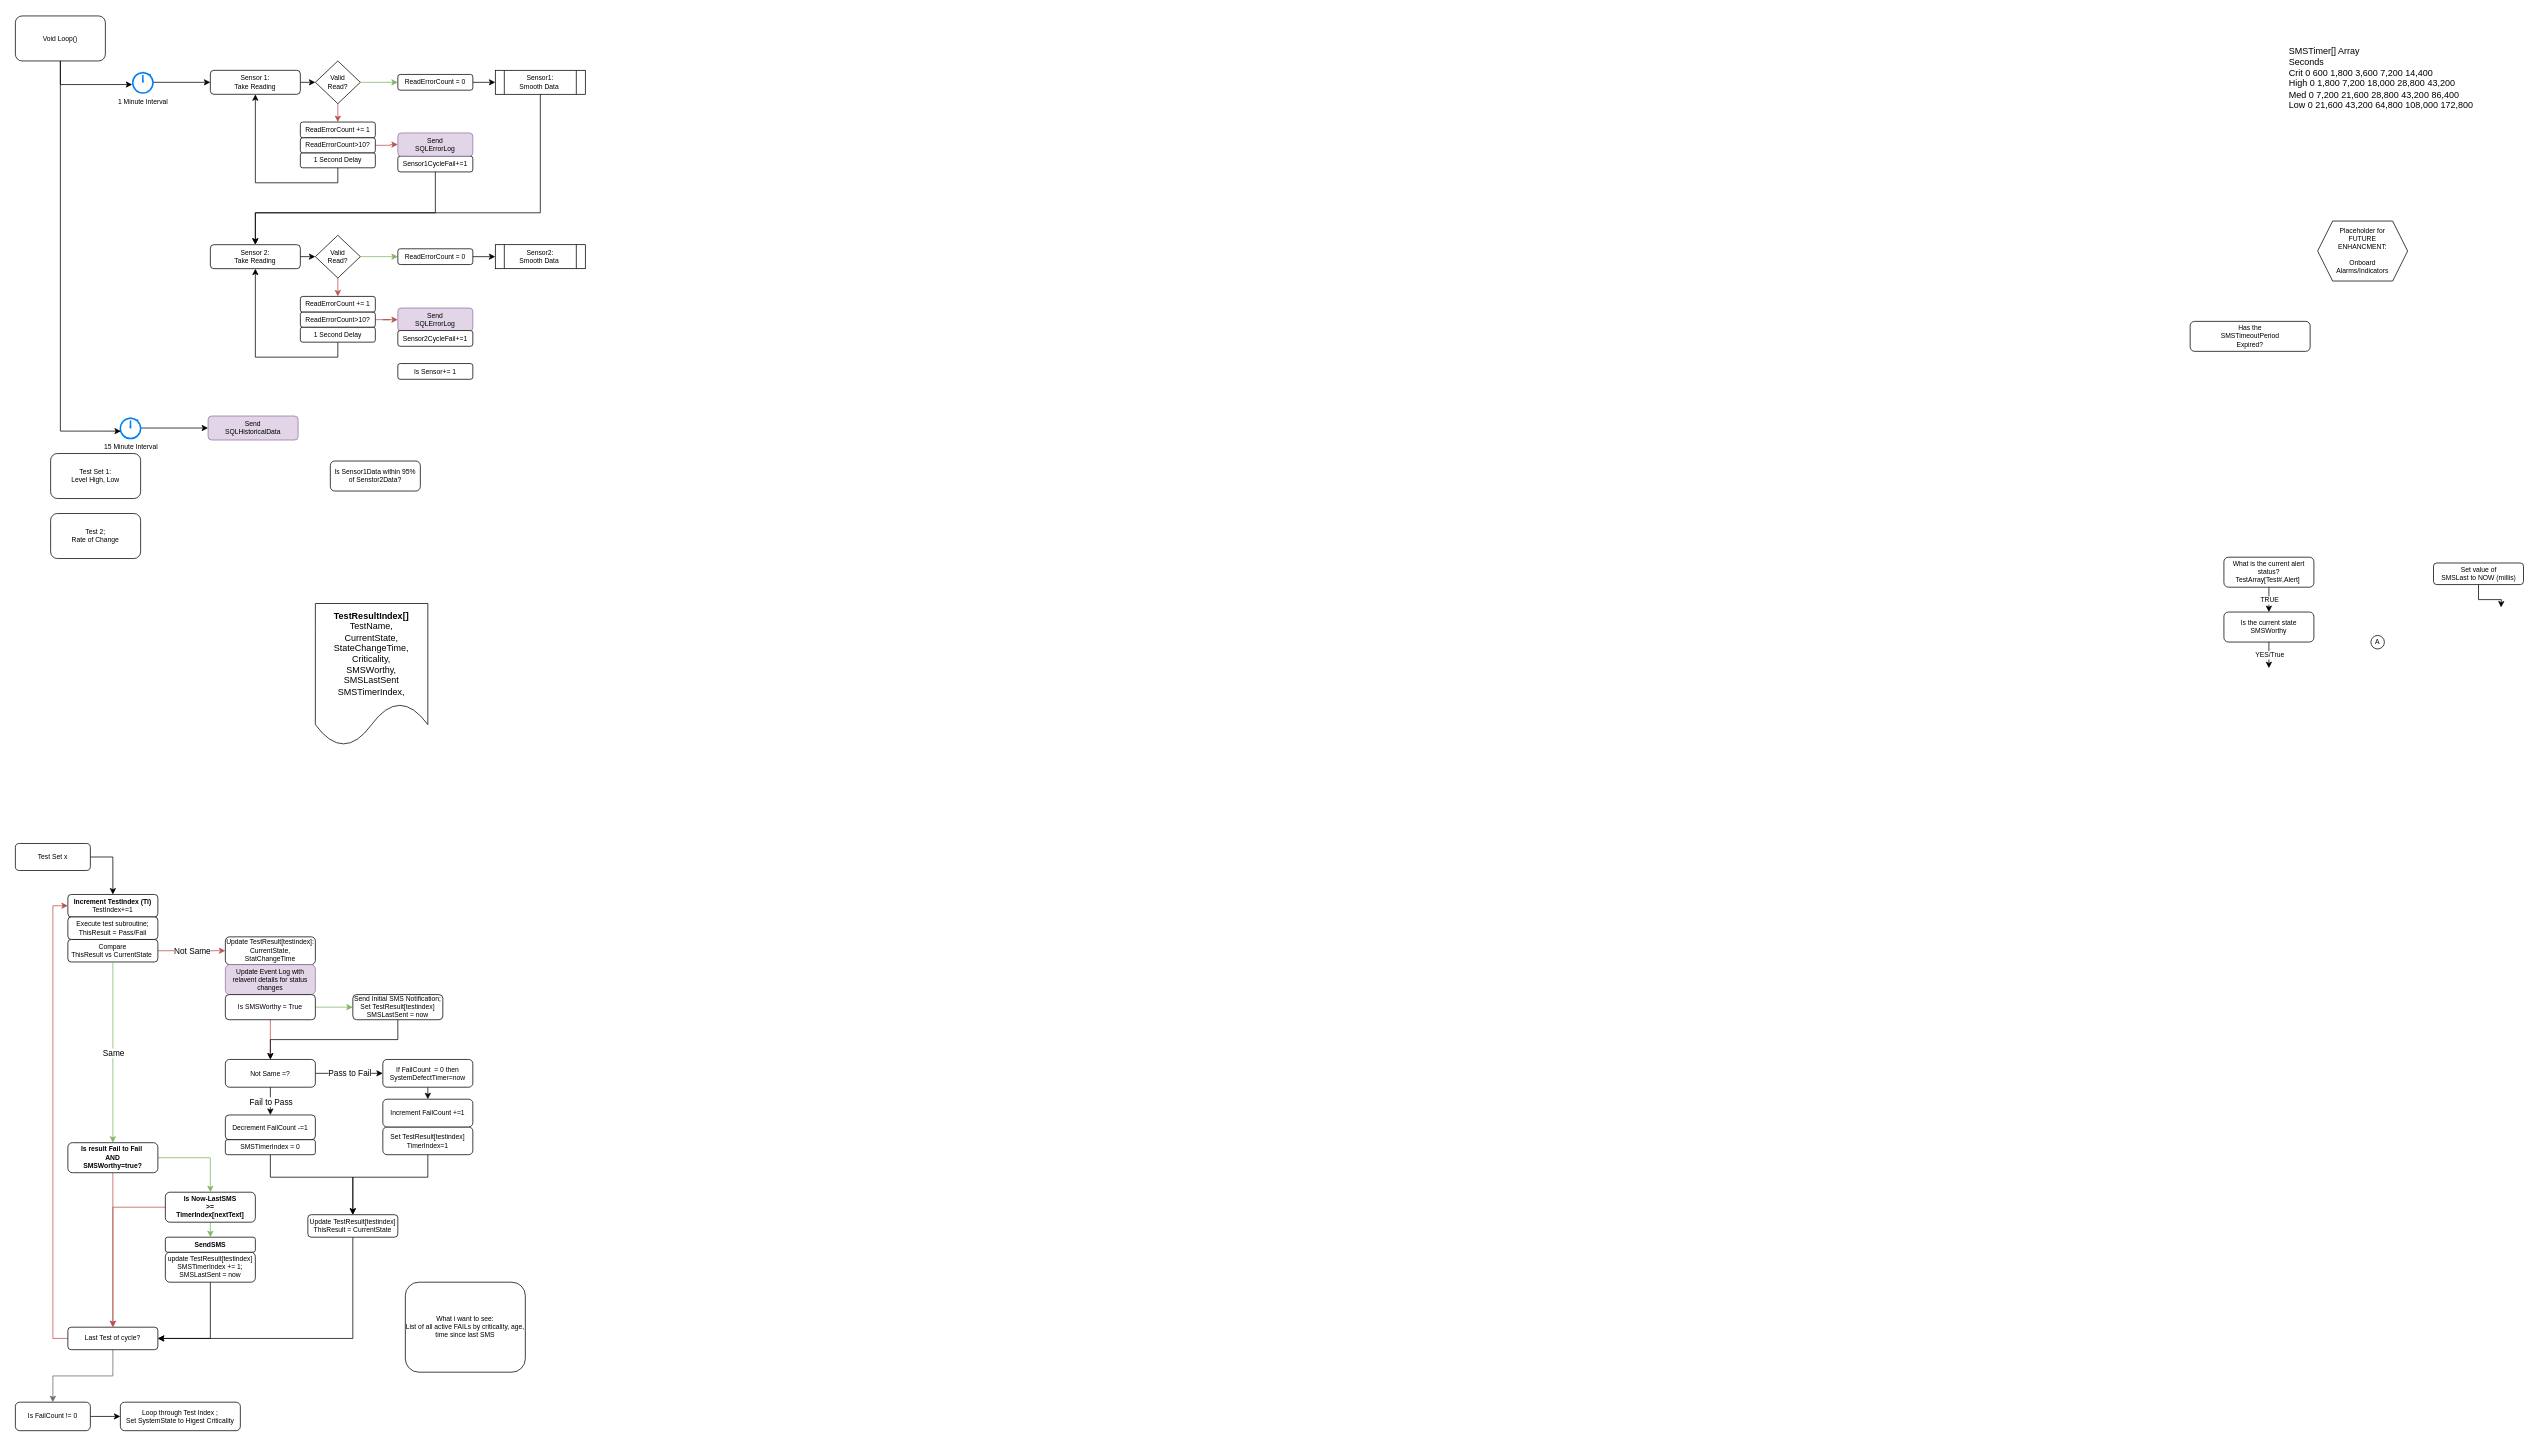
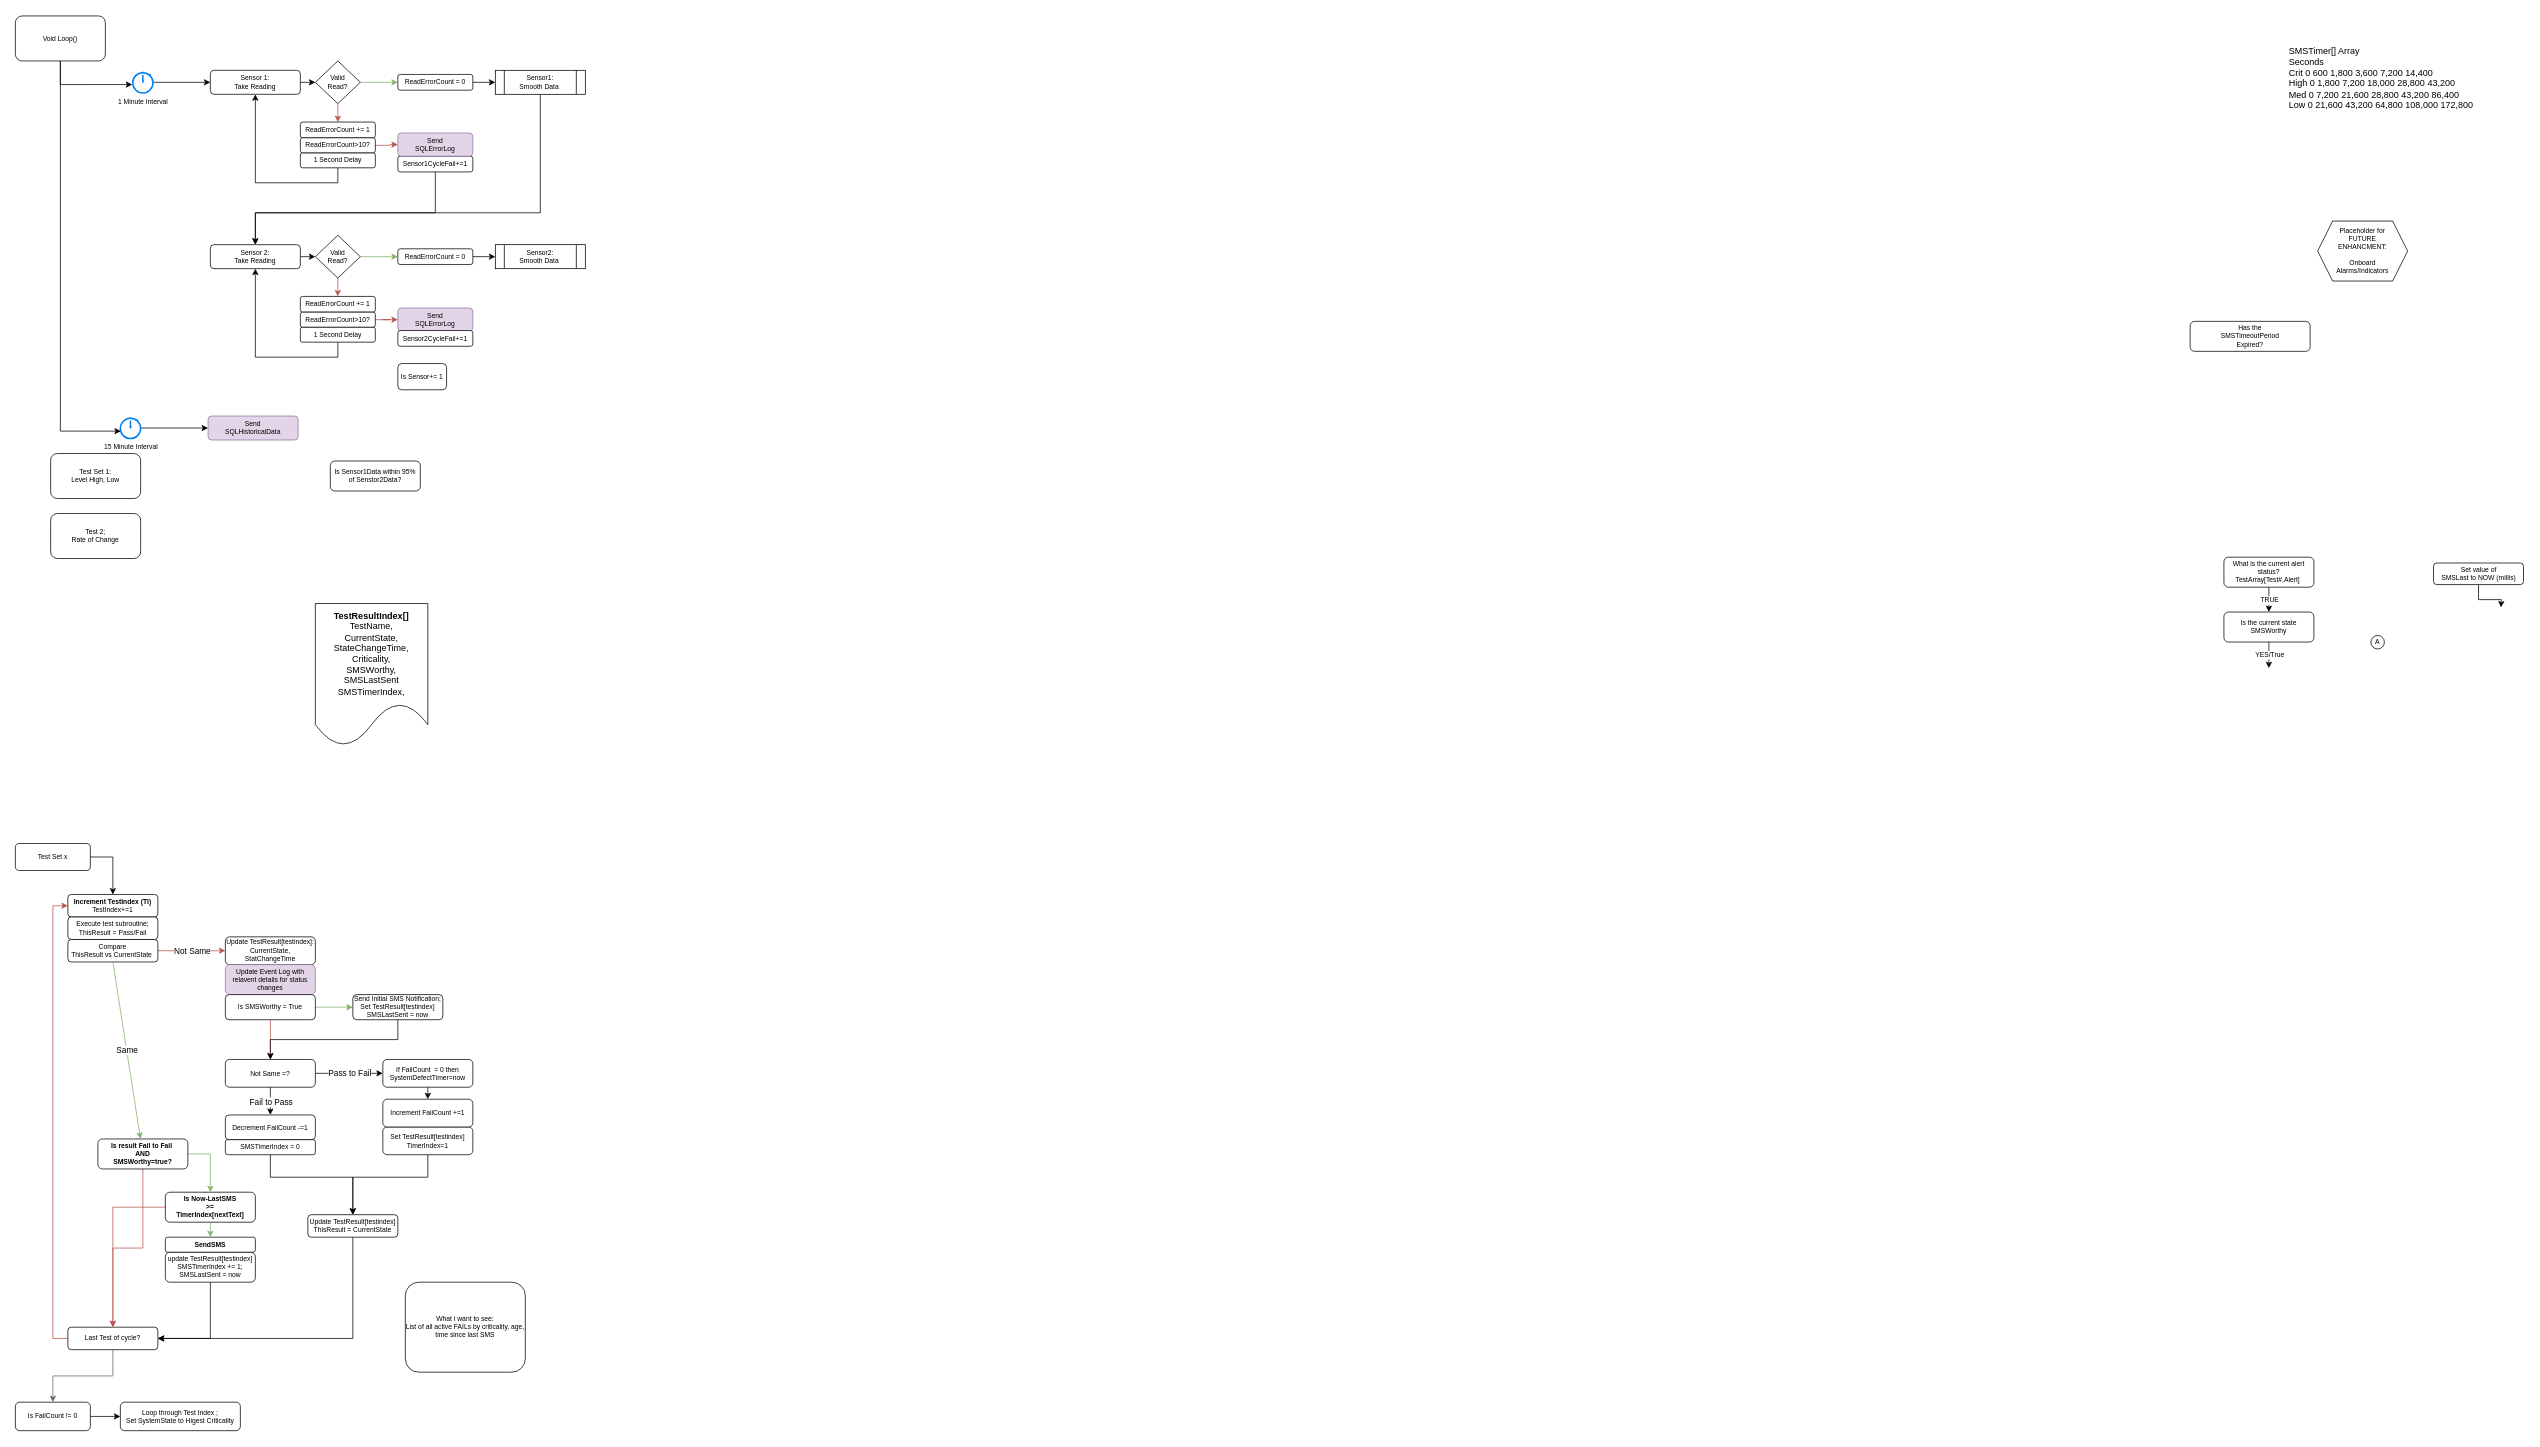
(435, 371) -> (422, 377)
(113, 1158) -> (143, 1154)
